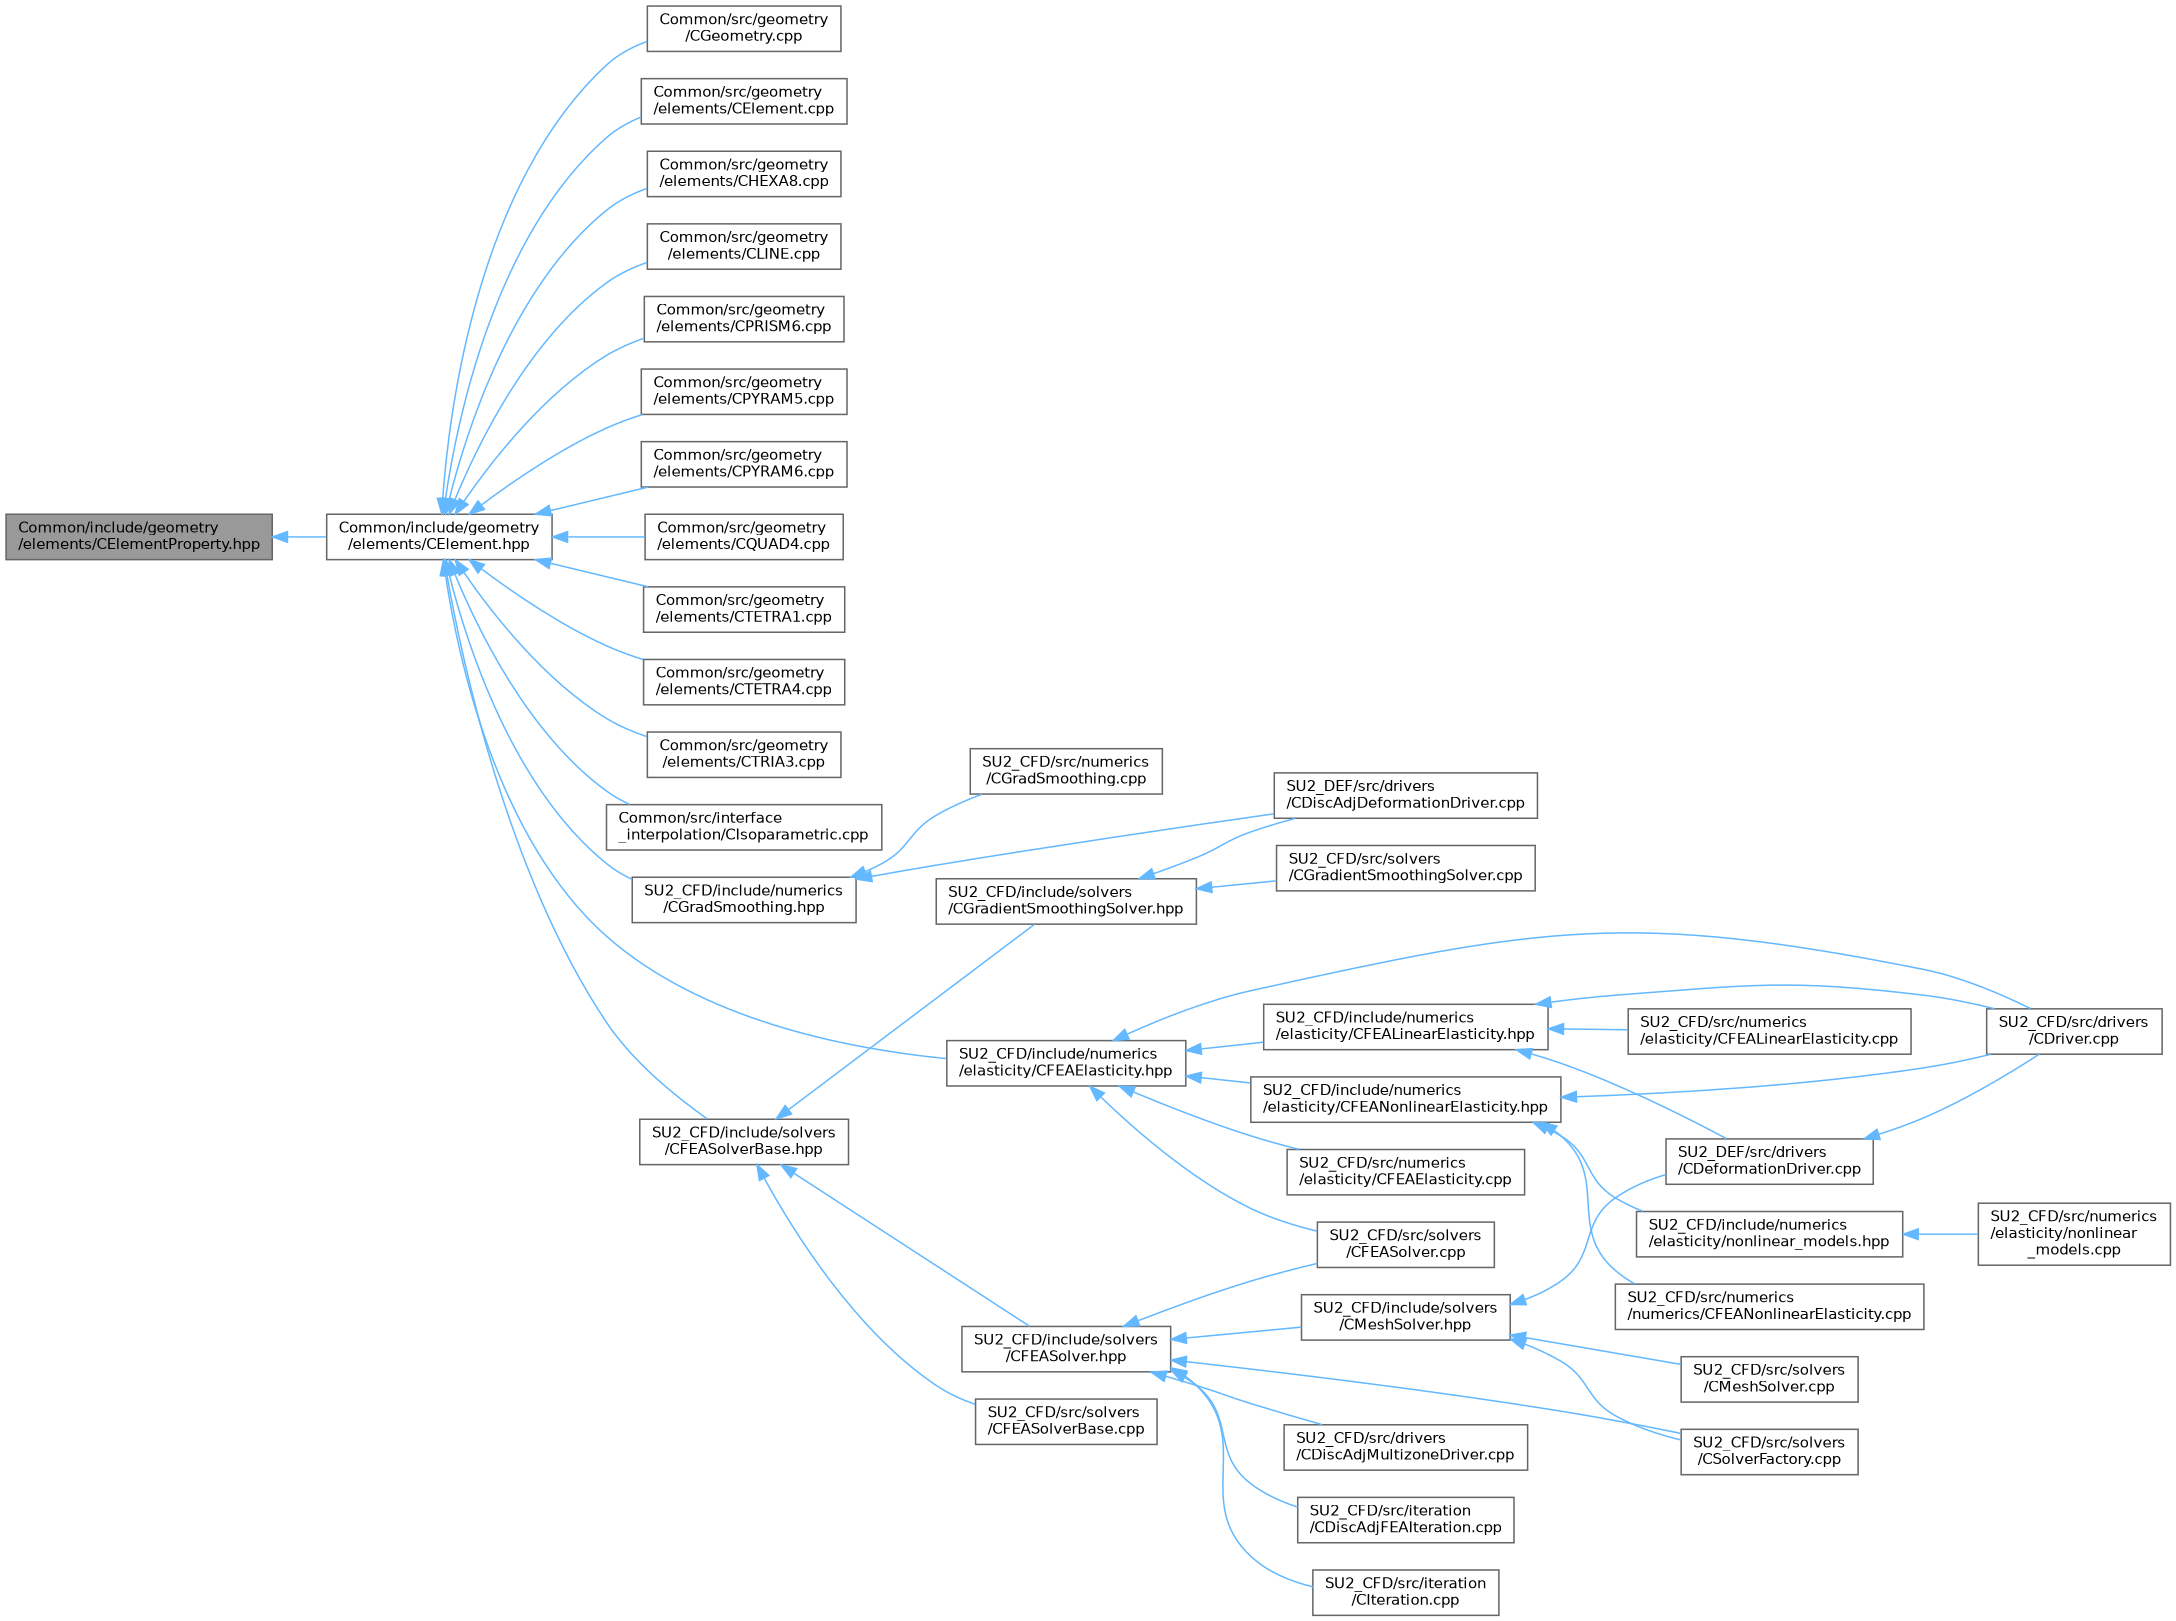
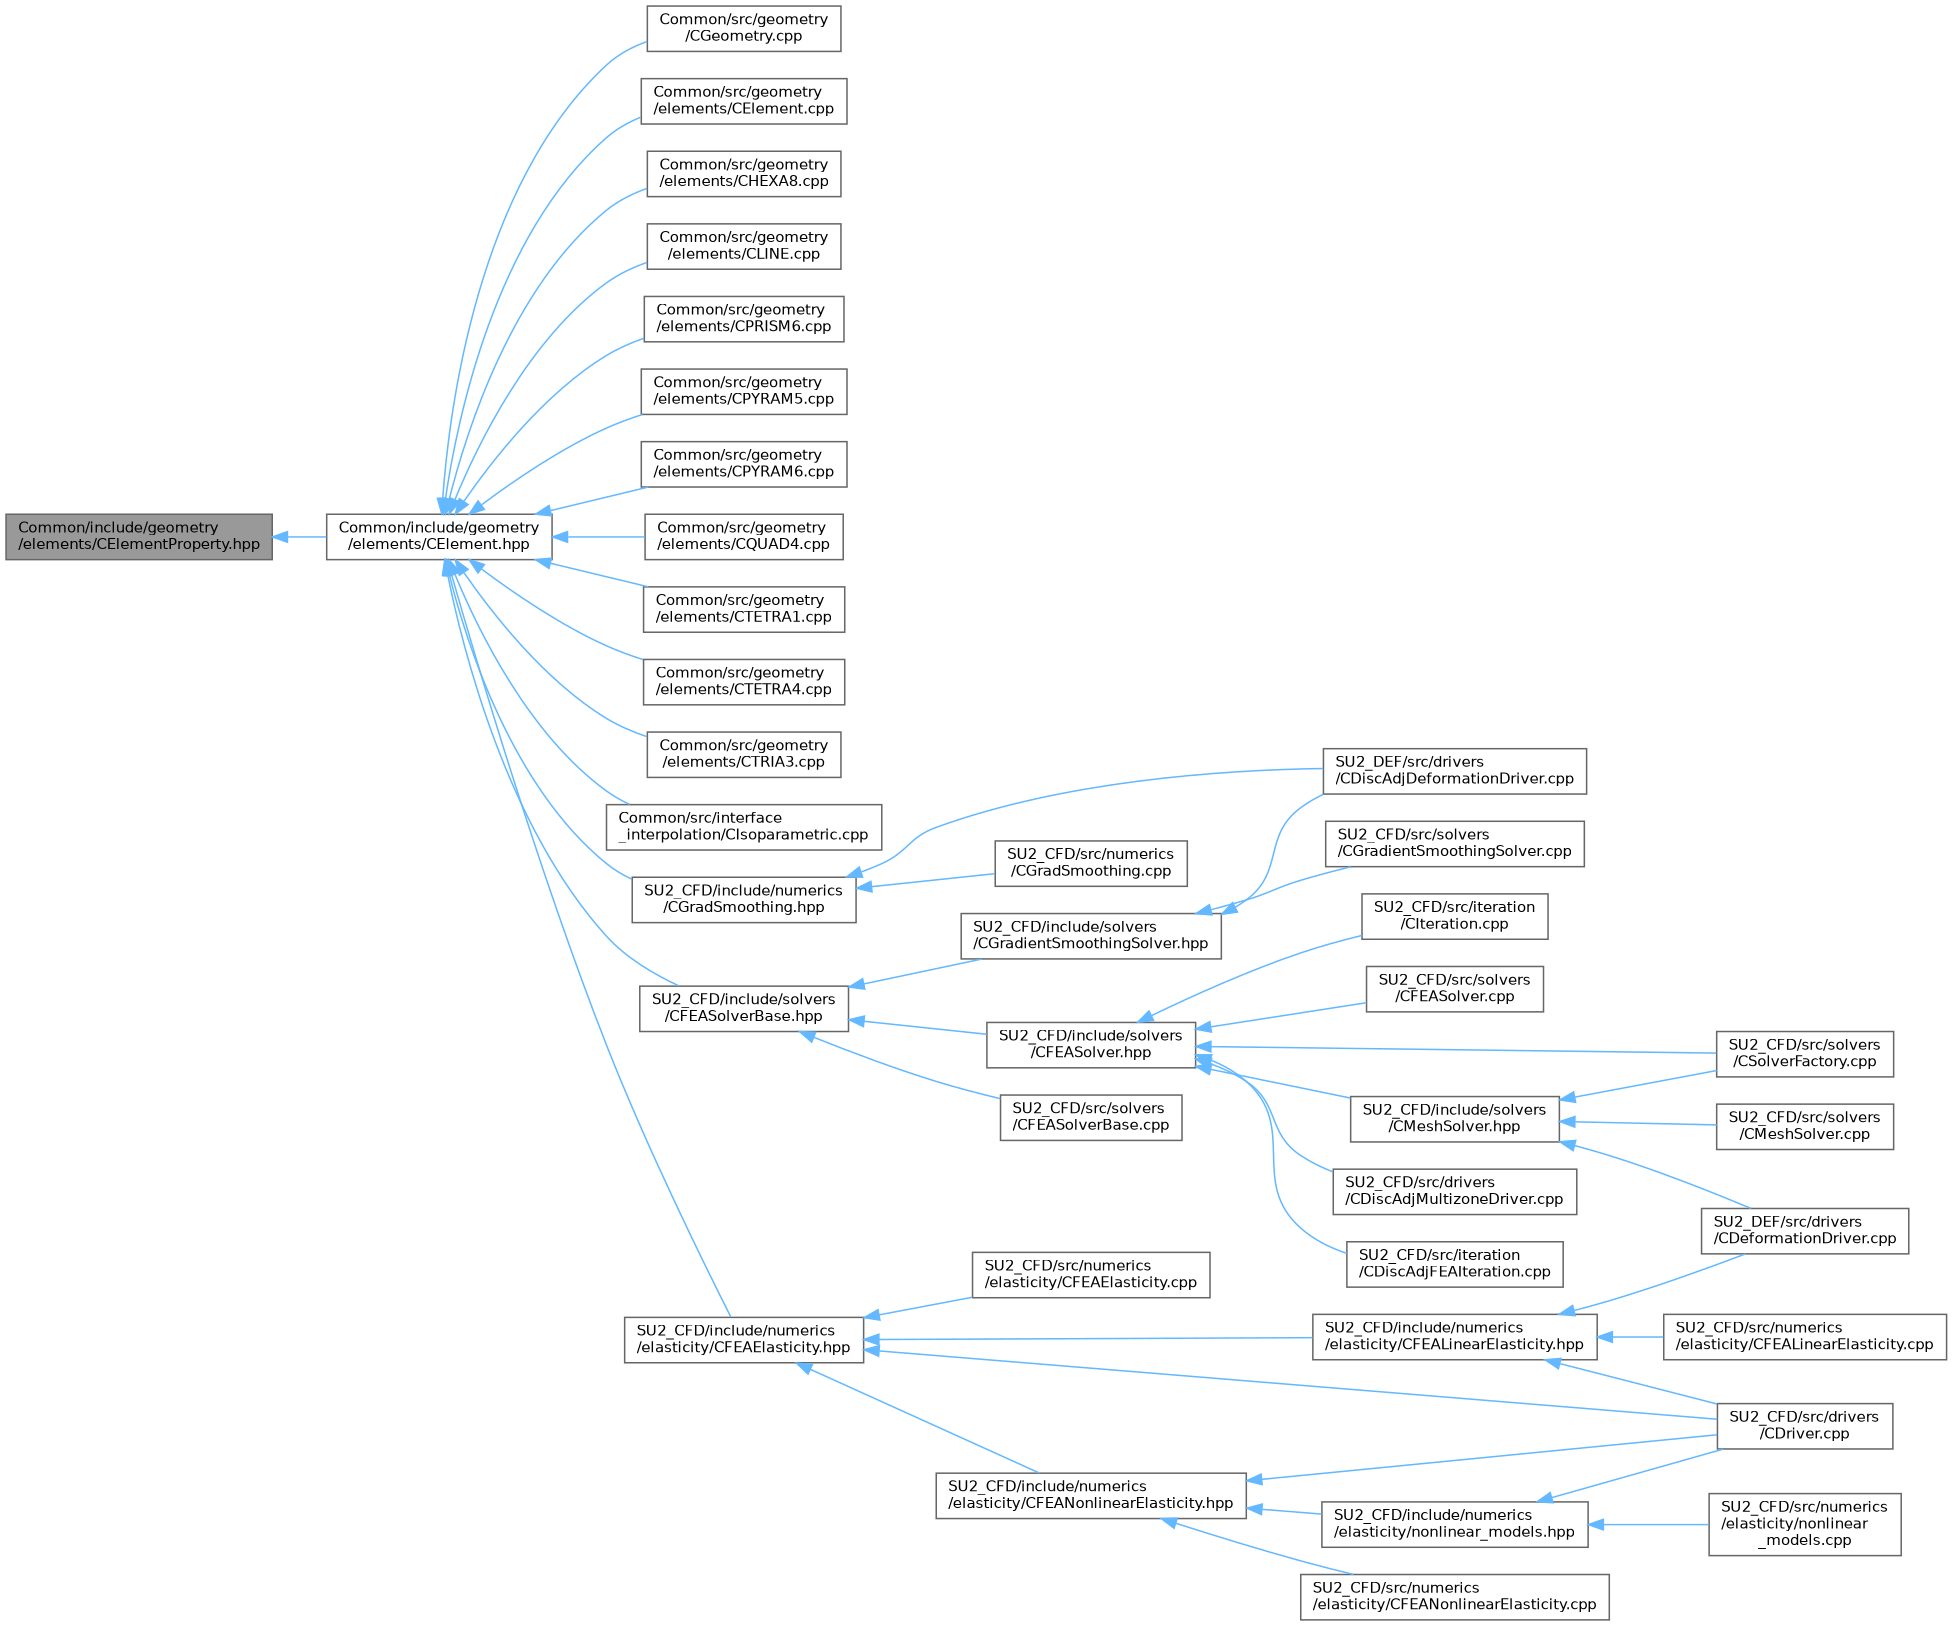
(1962, 1100) -> (1637, 1473)
(1200, 1179) -> none
(1770, 1307) -> (1455, 1597)
